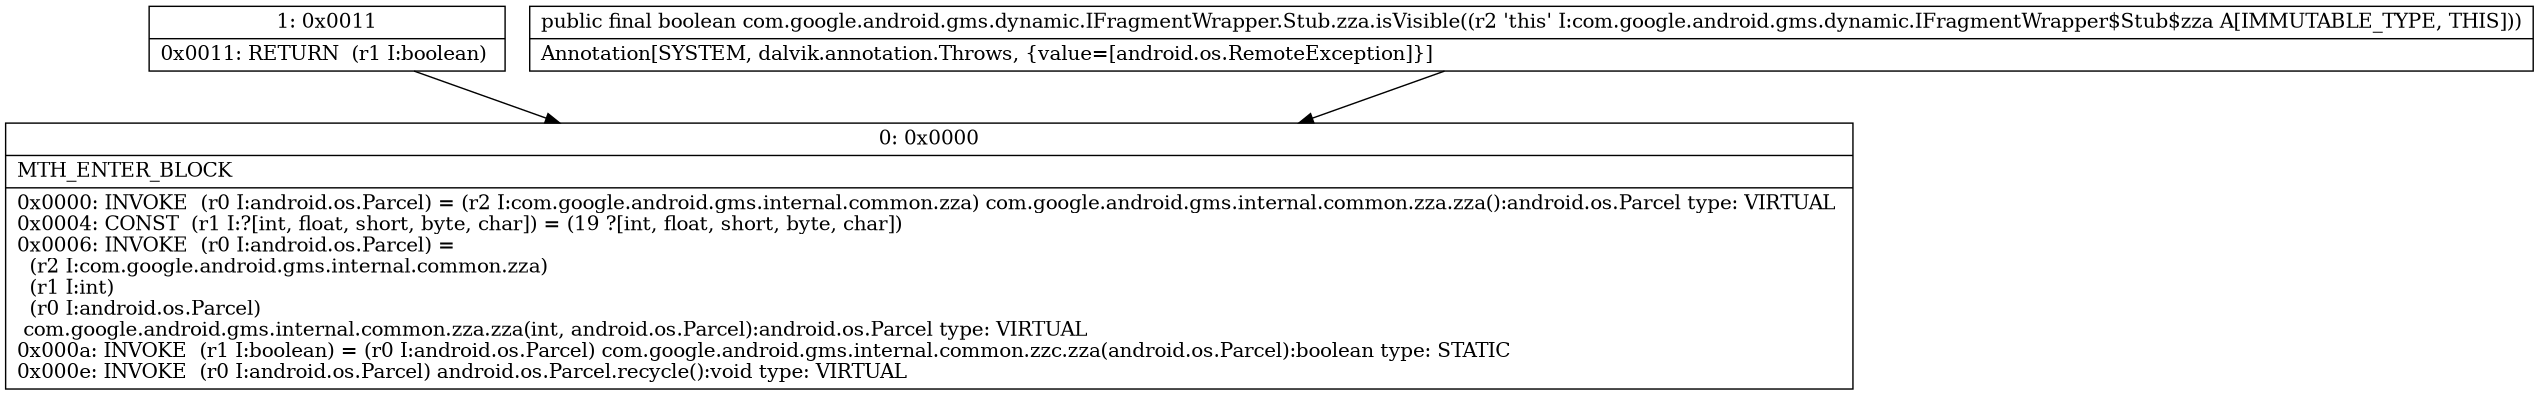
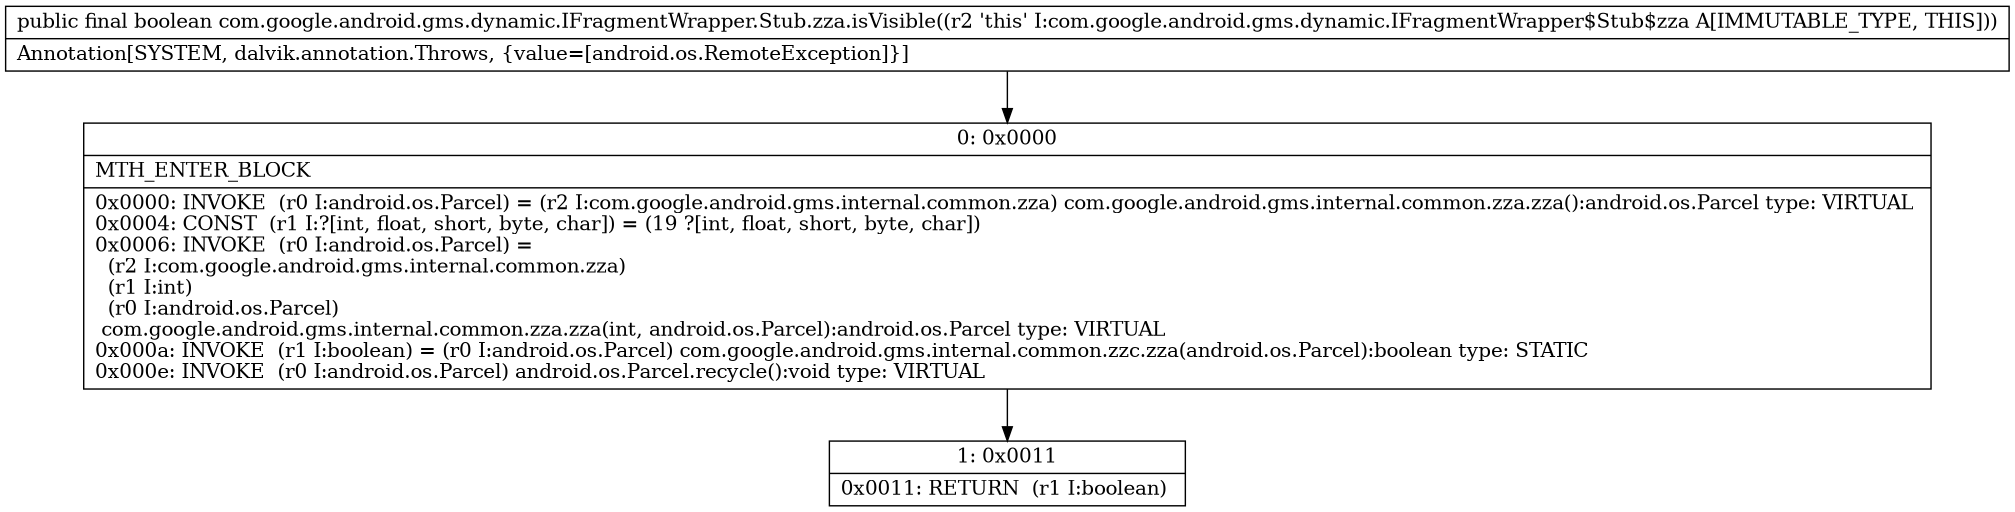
(480, 95) -> (1007, 408)
